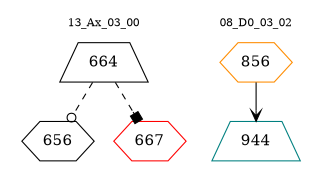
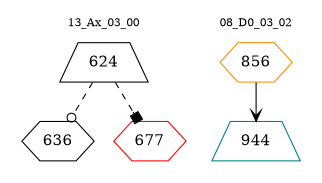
(104, 62) -> (104, 62)
(58, 141) -> (58, 141)
(150, 141) -> (150, 141)
